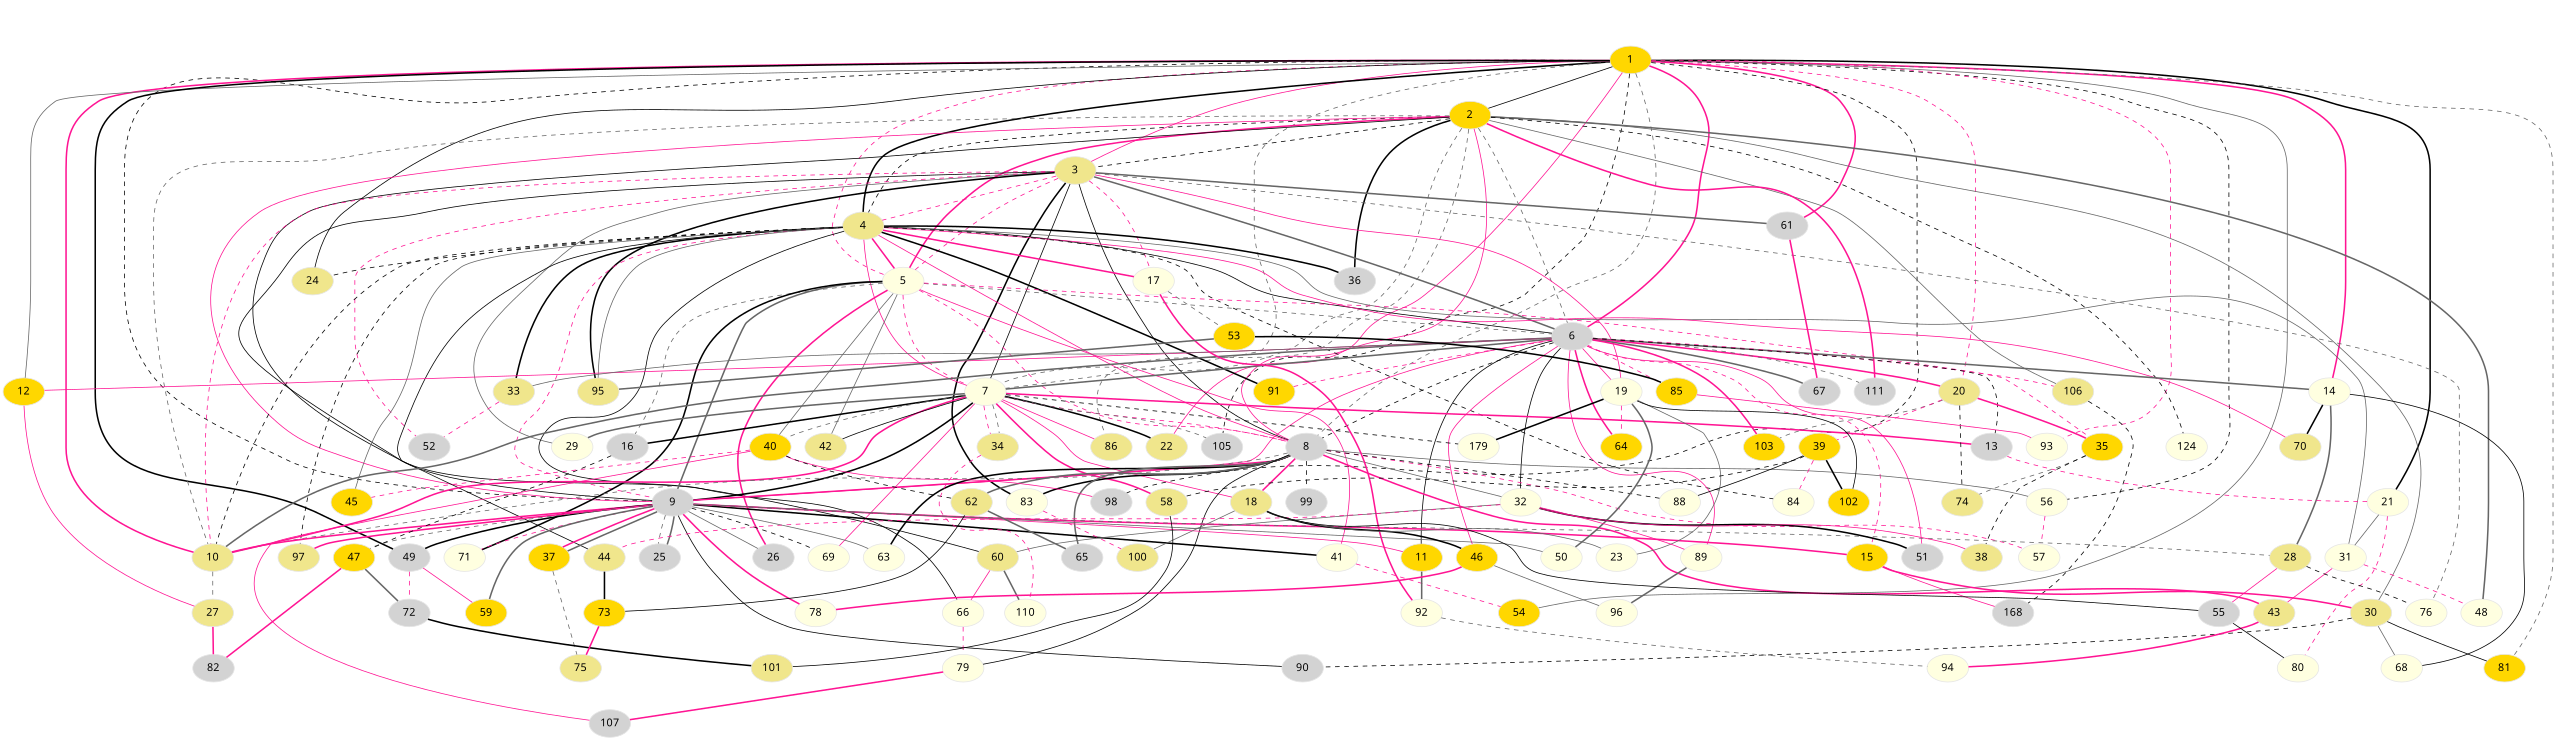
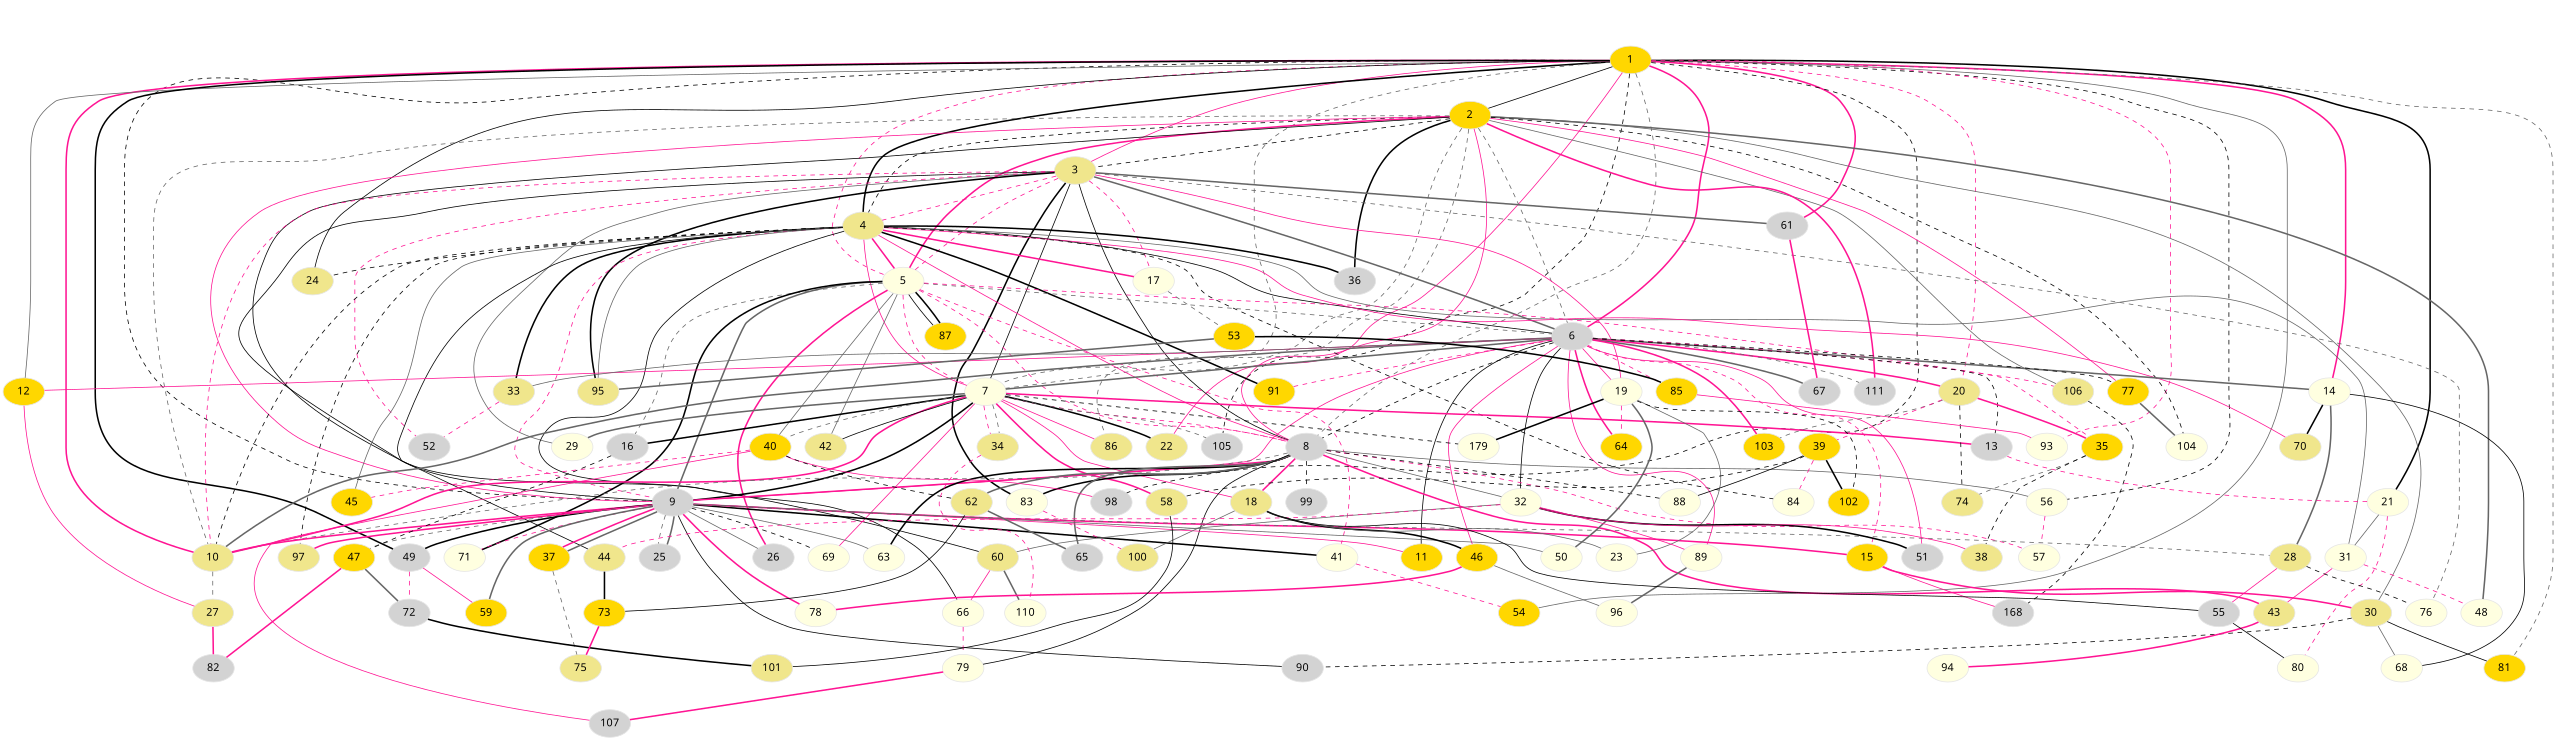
none -> (945, 336)
(1181, 384) -> (1181, 384)
none -> (2128, 392)
(1766, 412) -> (1766, 412)
(2187, 447) -> (2187, 447)
(1422, 613) -> none
